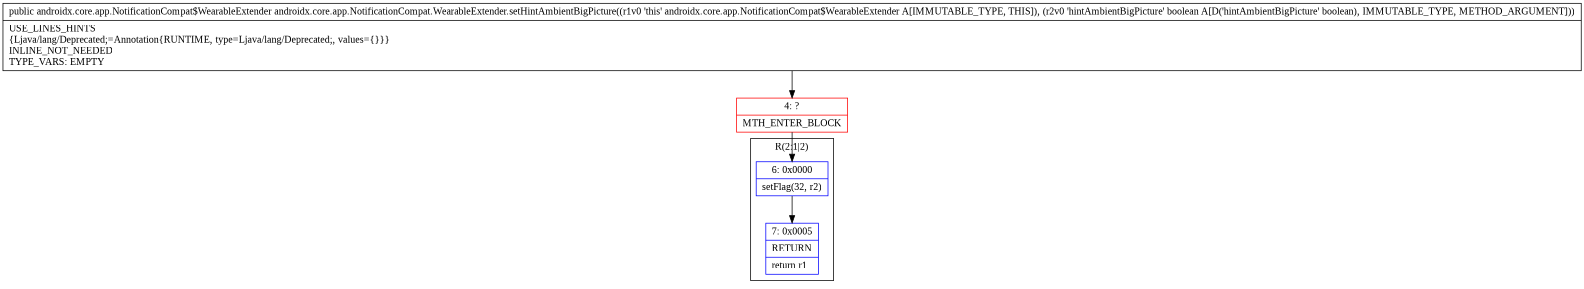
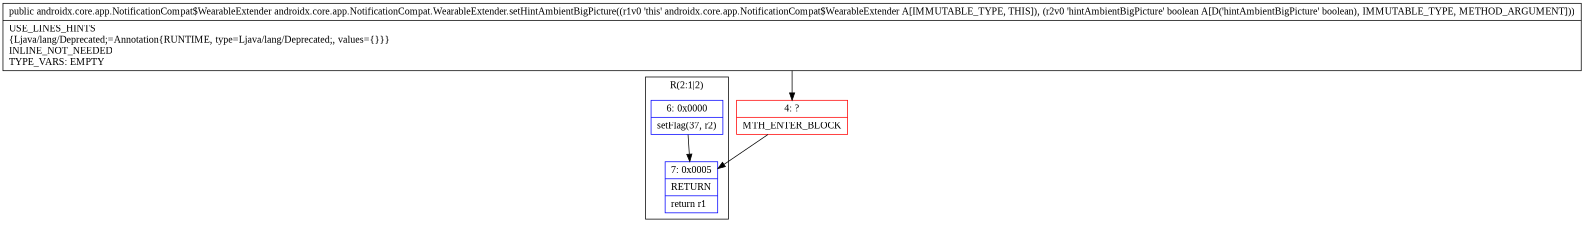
(792, 143) -> (746, 149)
(792, 187) -> (687, 125)
